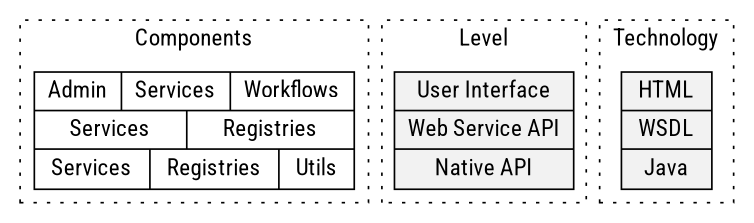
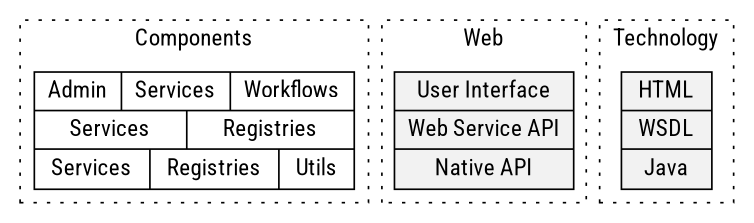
(484, 39) -> (484, 39)
